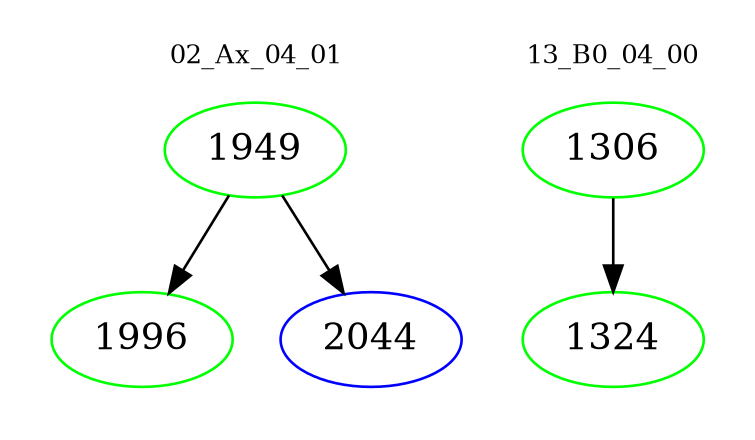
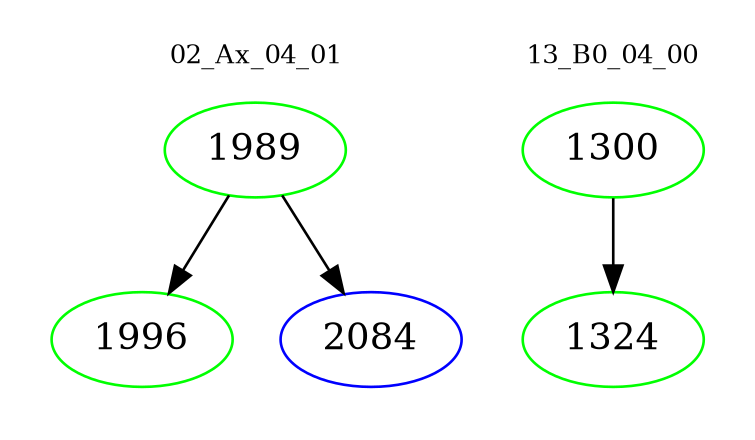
(255, 150) -> (255, 150)
(613, 150) -> (613, 150)
(371, 340) -> (371, 340)
